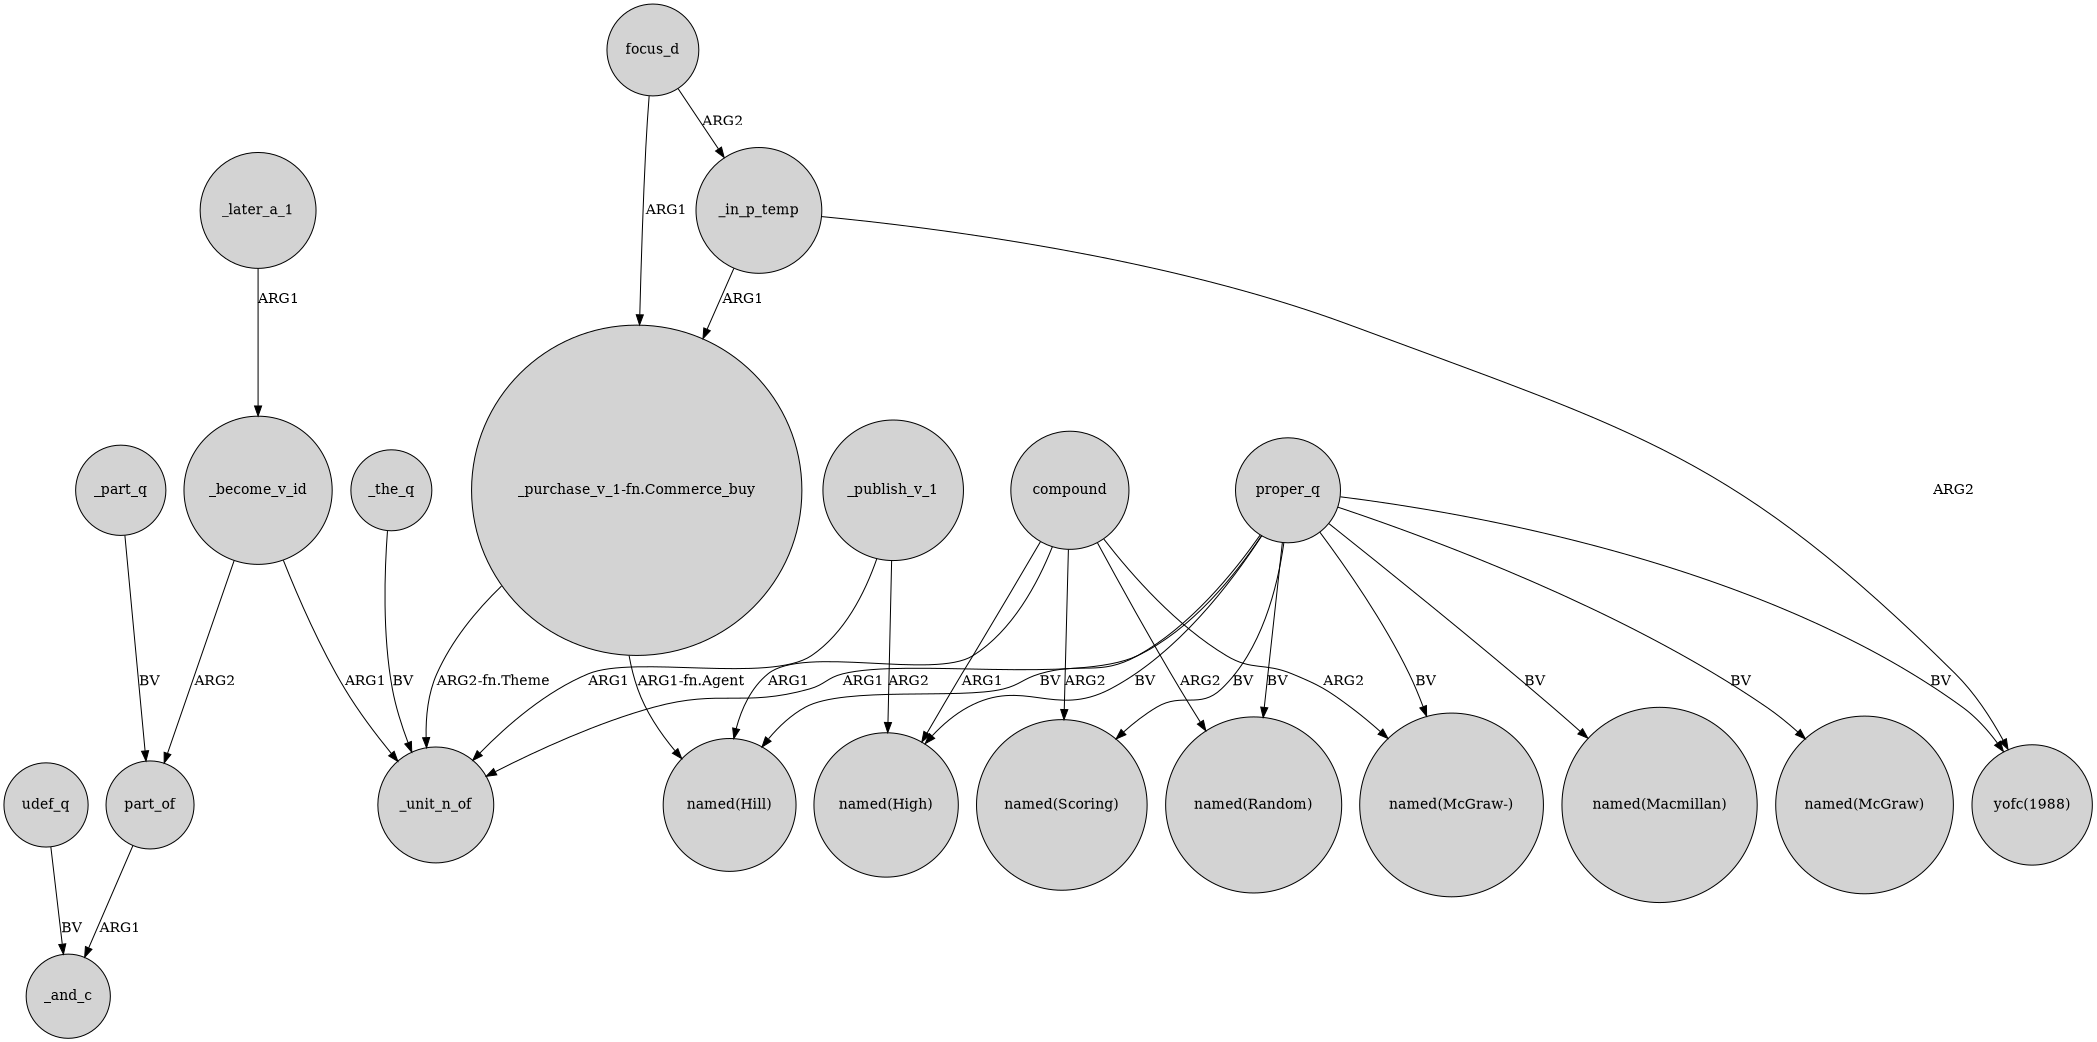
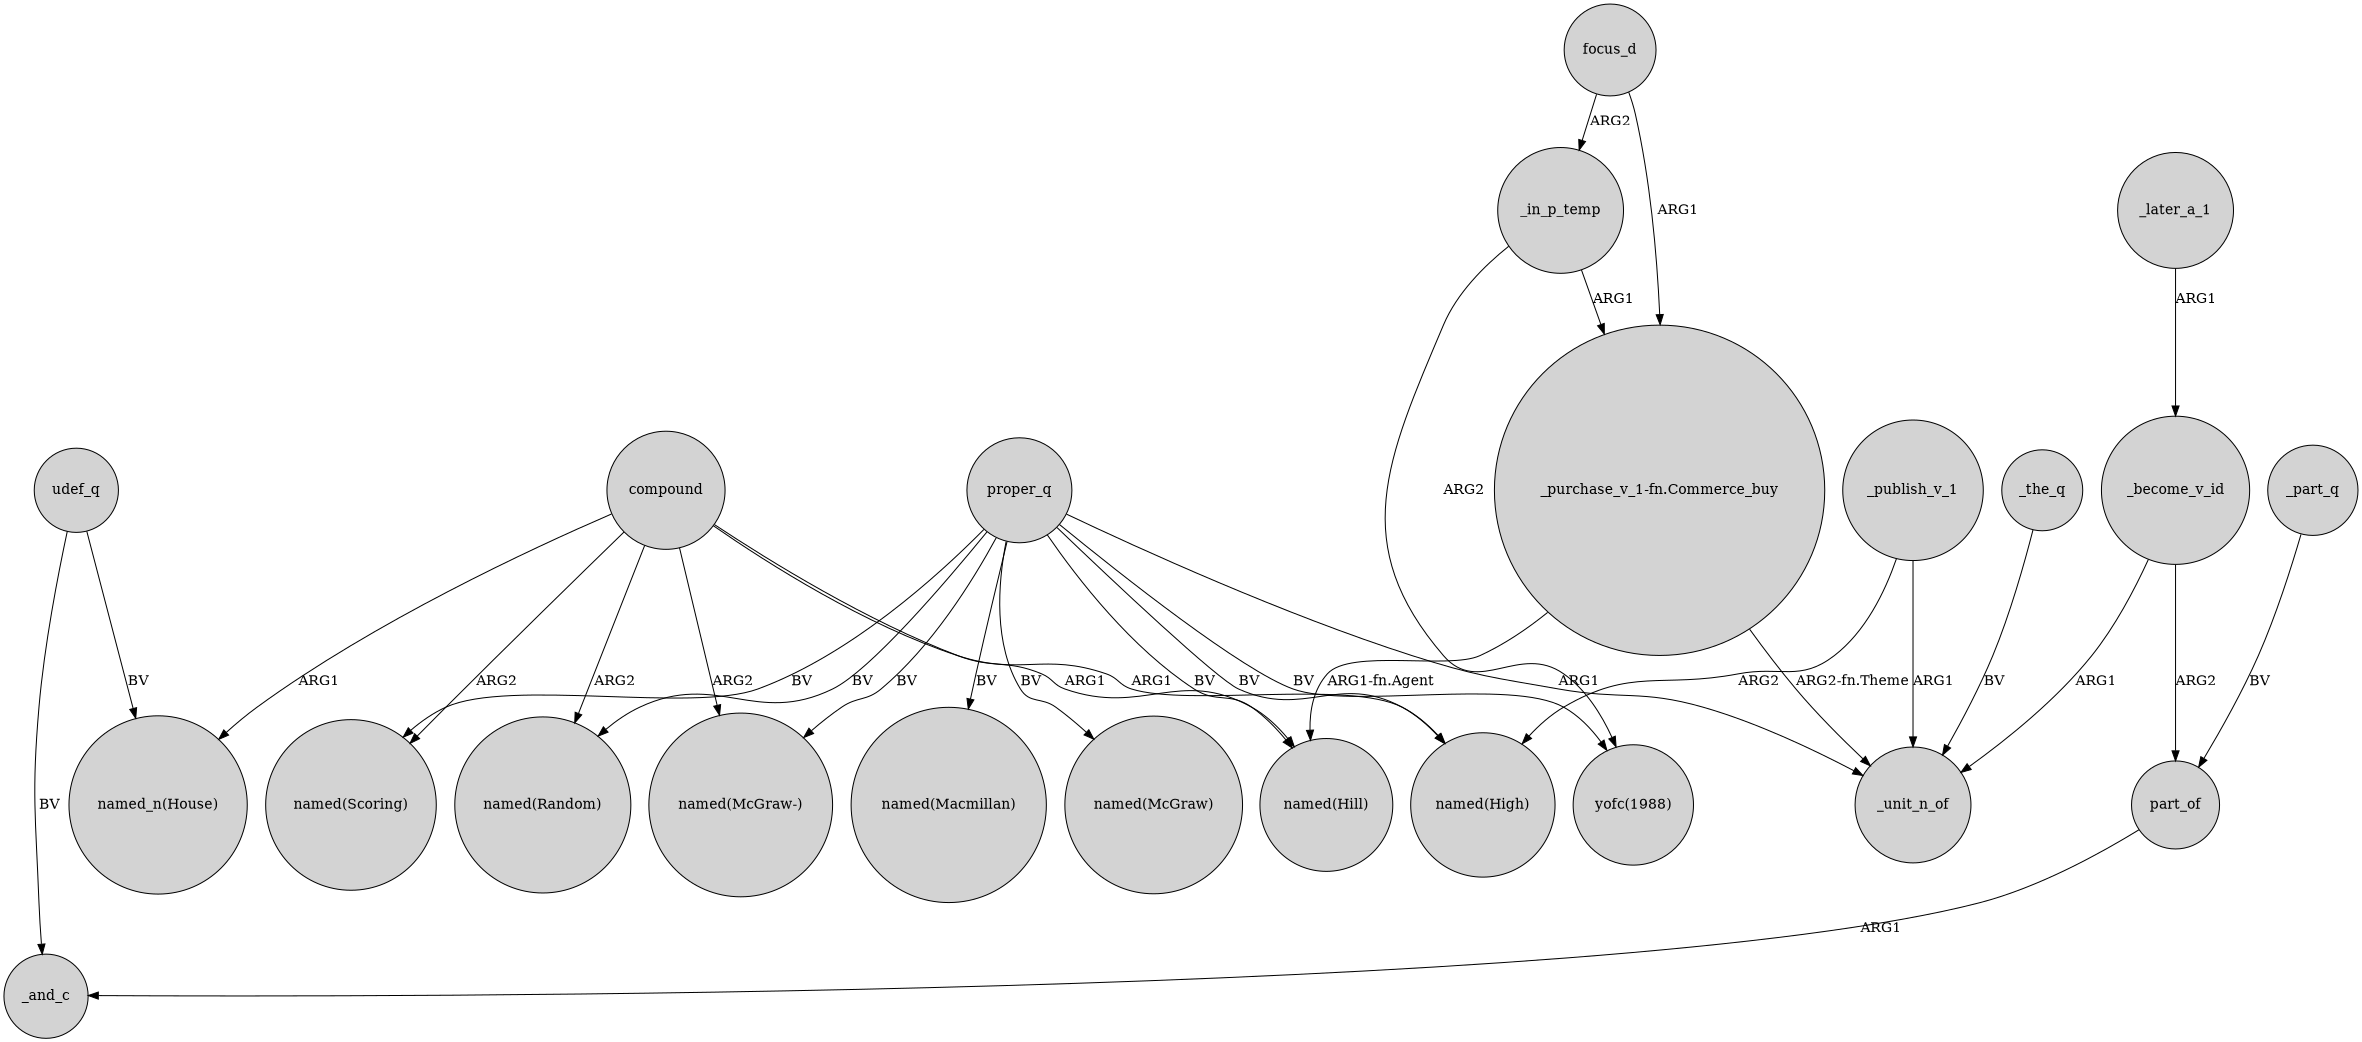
none -> (158, 805)
